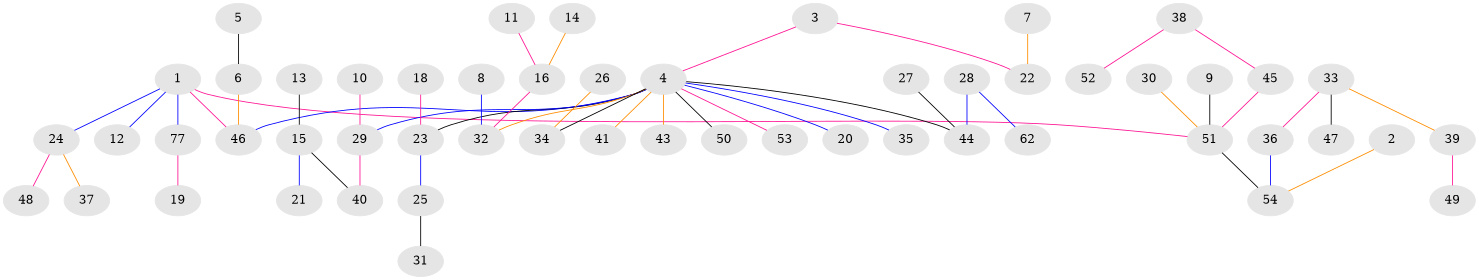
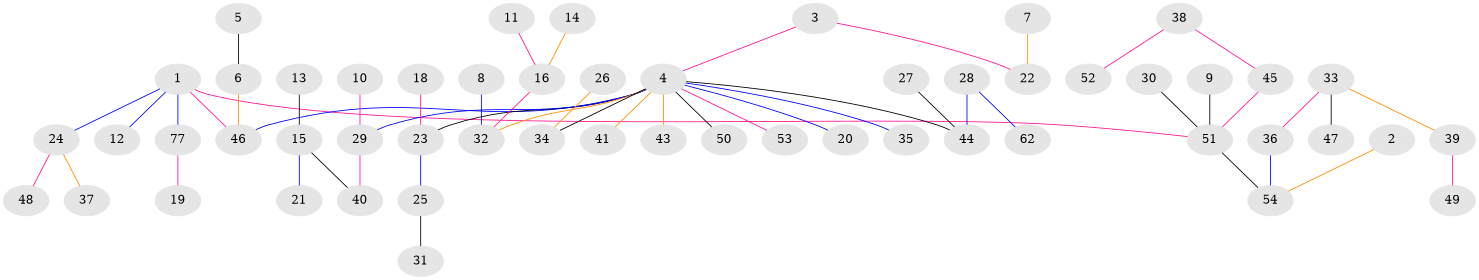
(1179, 110) -> (1179, 110)
